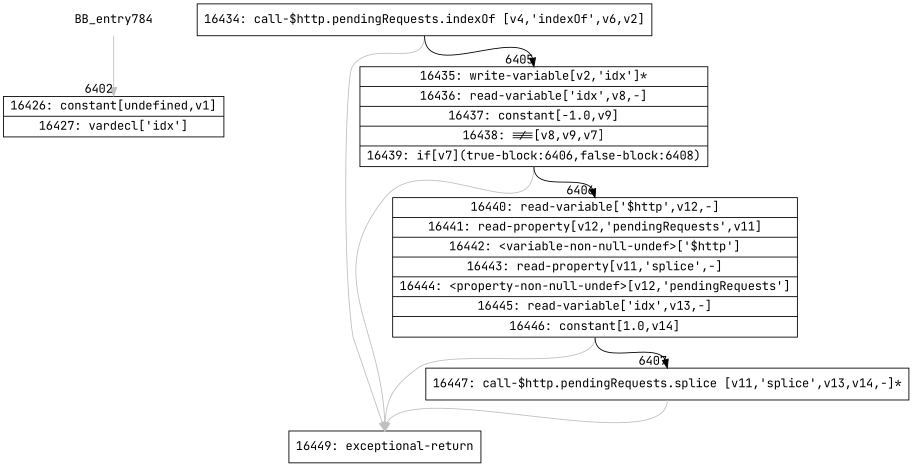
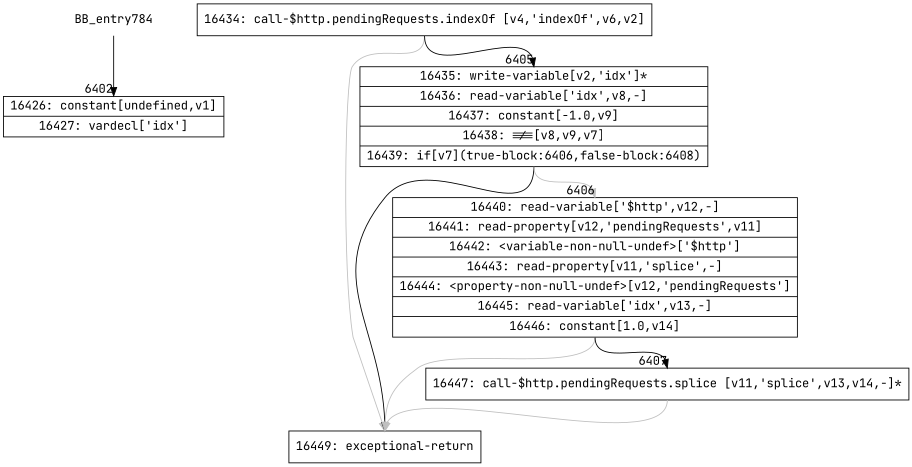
(114, 62) -> (114, 62)
(560, 182) -> (560, 182)
(368, 224) -> (368, 224)
